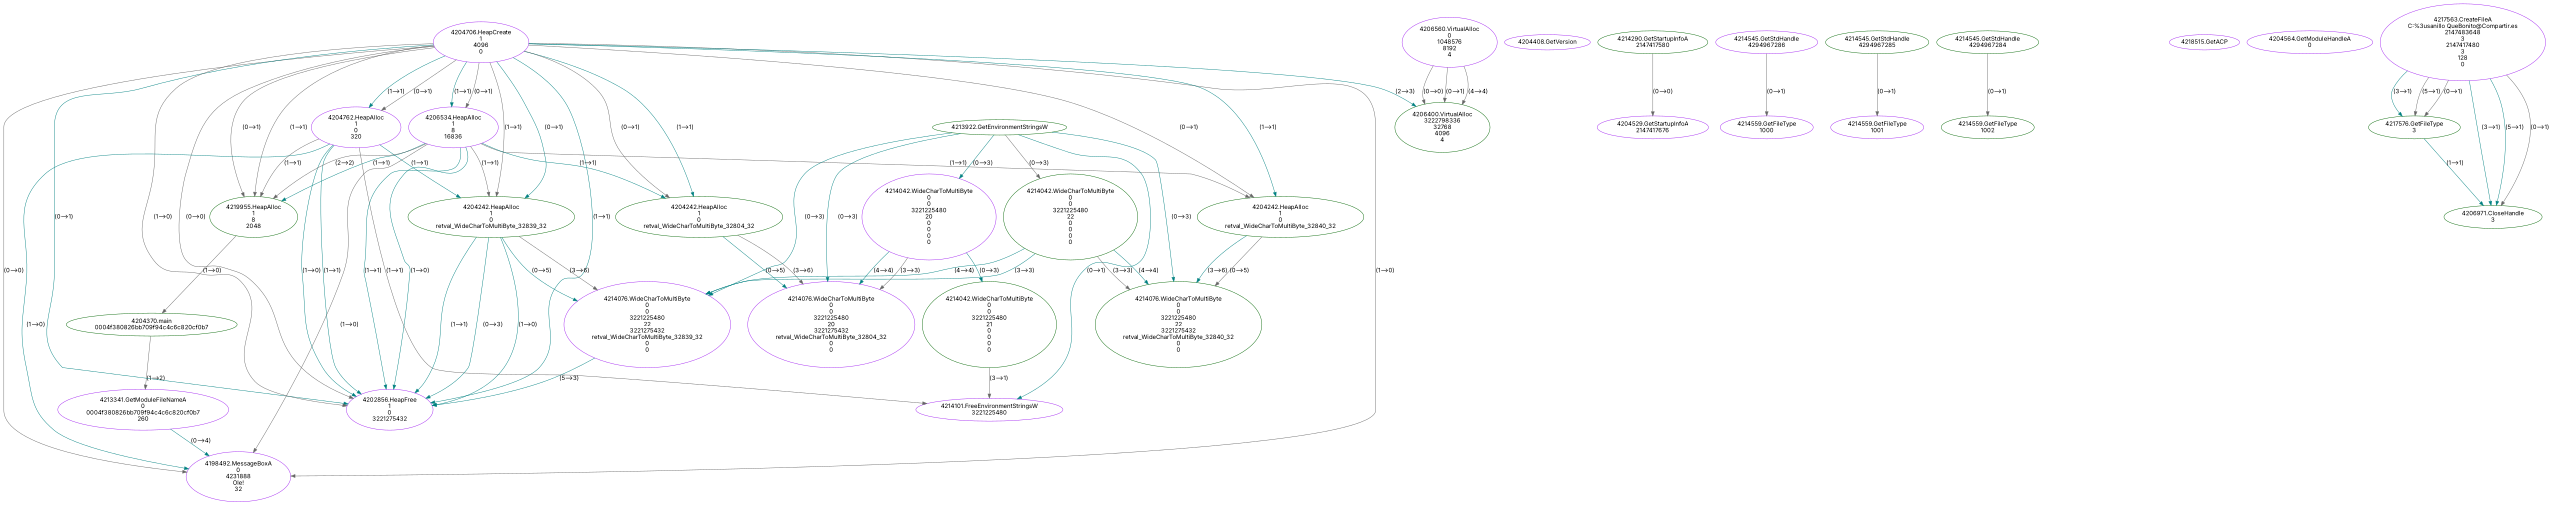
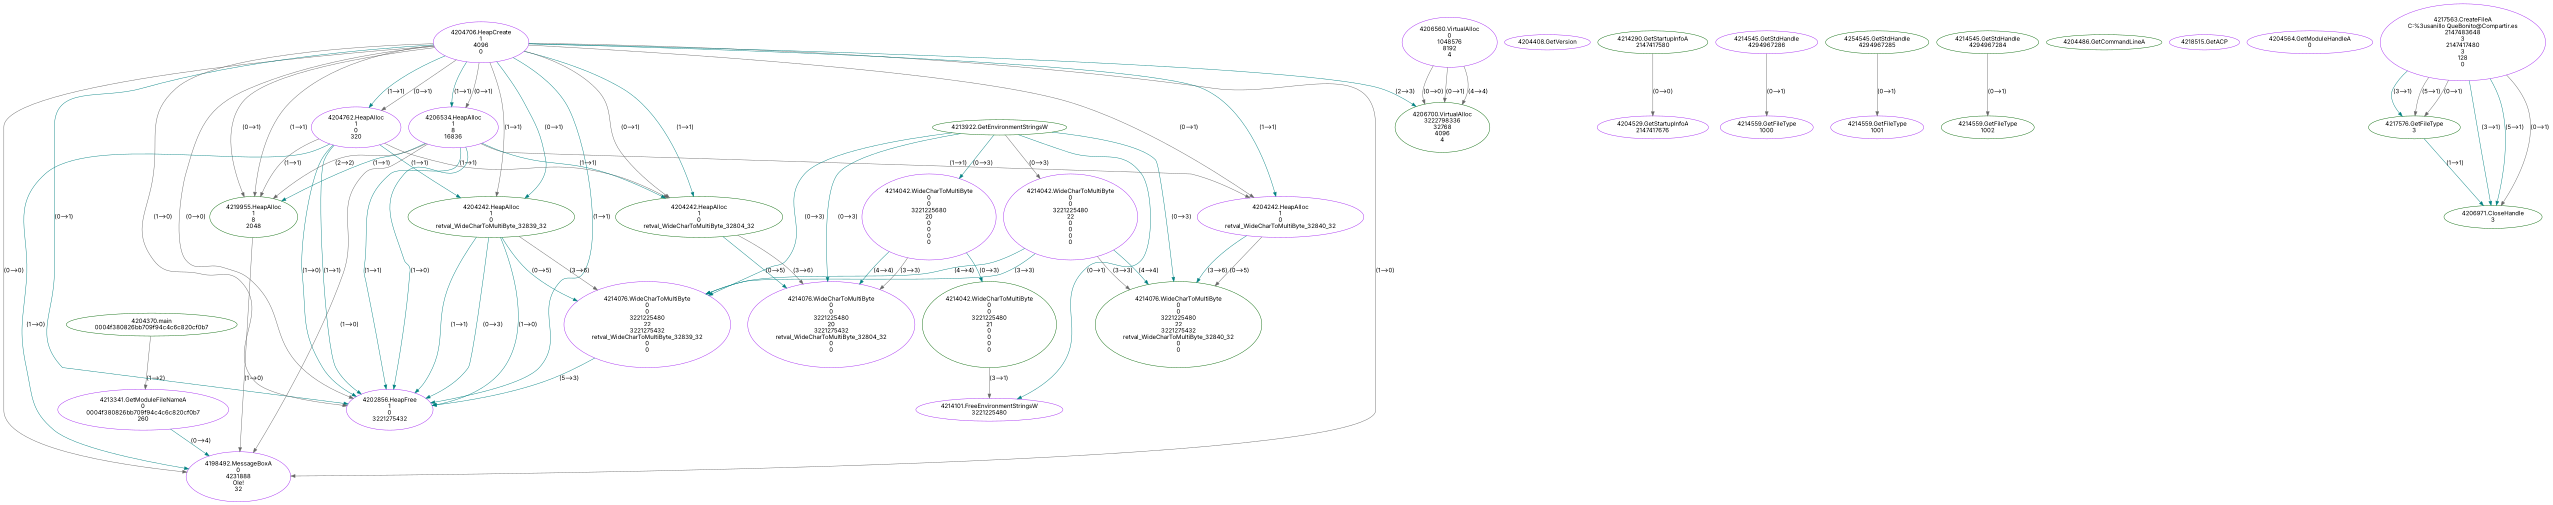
(1877, 42) -> (1877, 42)
none -> (2104, 42)
(1442, 127) -> (1442, 127)
(482, 168) -> none
(929, 217) -> (929, 217)
(1071, 217) -> (1071, 217)
(1281, 217) -> (1281, 217)
(202, 271) -> (248, 321)
(542, 375) -> (525, 168)
